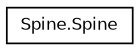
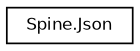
(70, 26) -> (70, 26)
